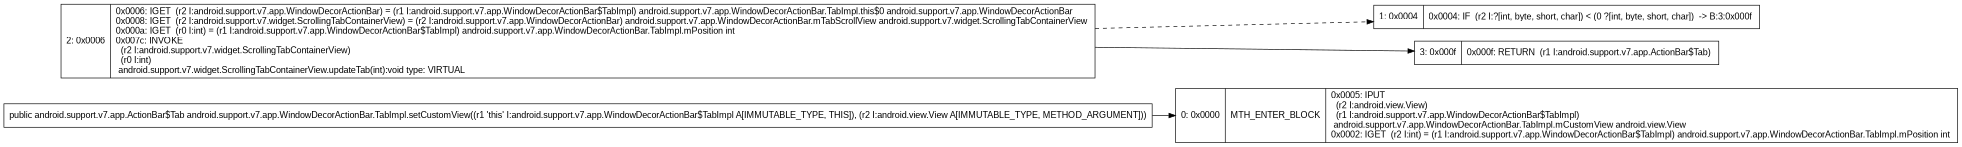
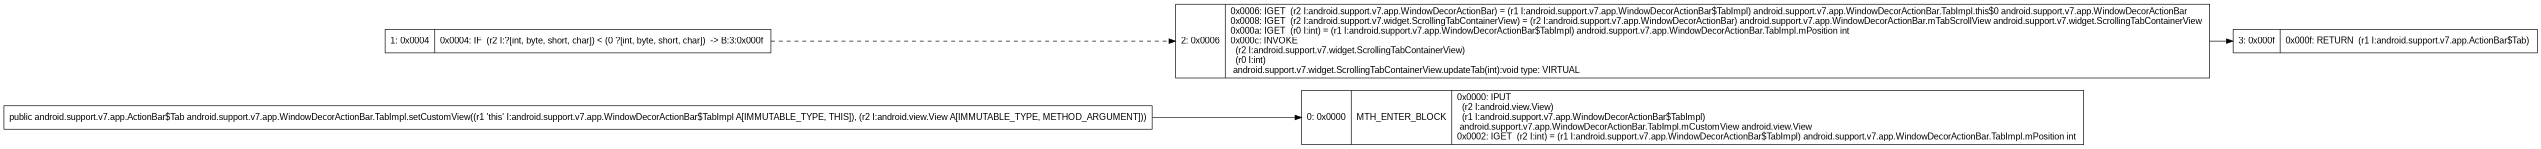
(1231, 25) -> (970, 41)
(152, 41) -> (1267, 41)
(1361, 96) -> (1487, 98)
